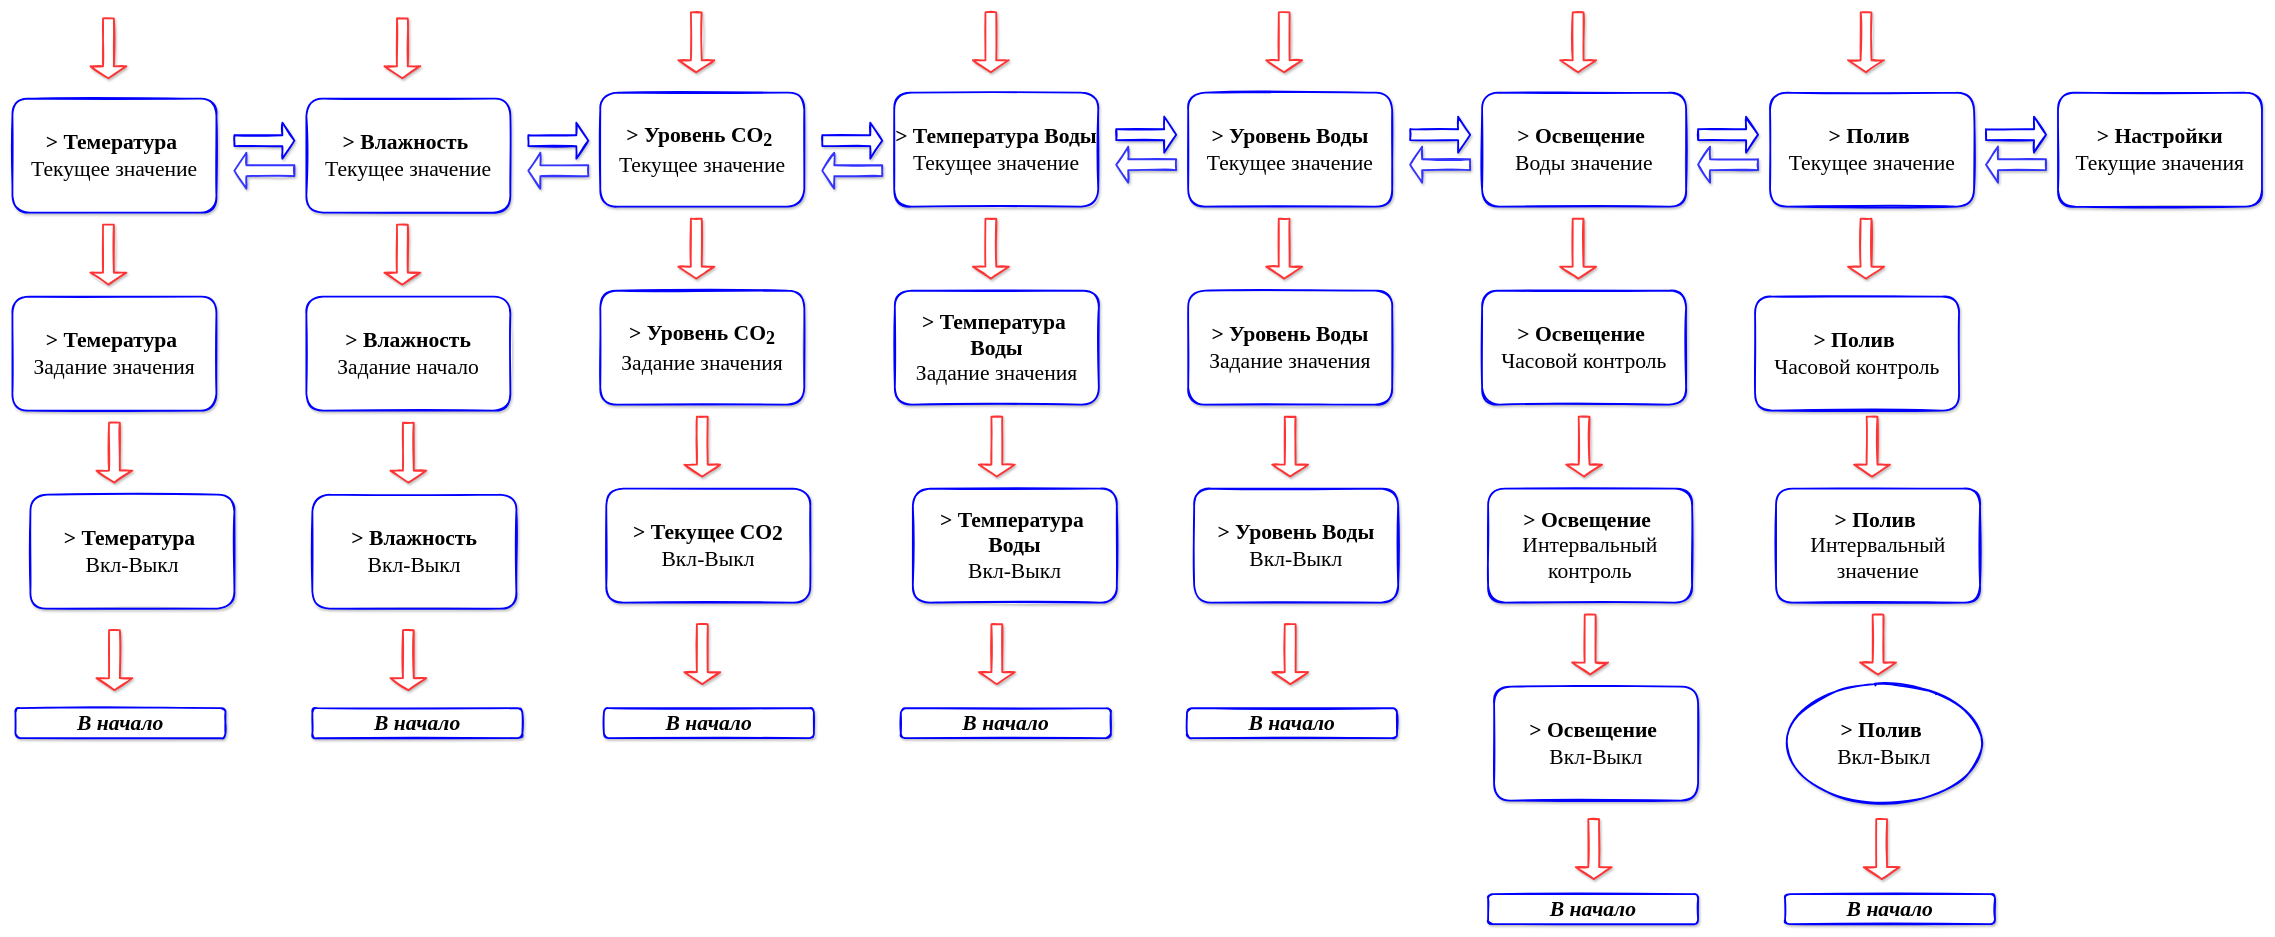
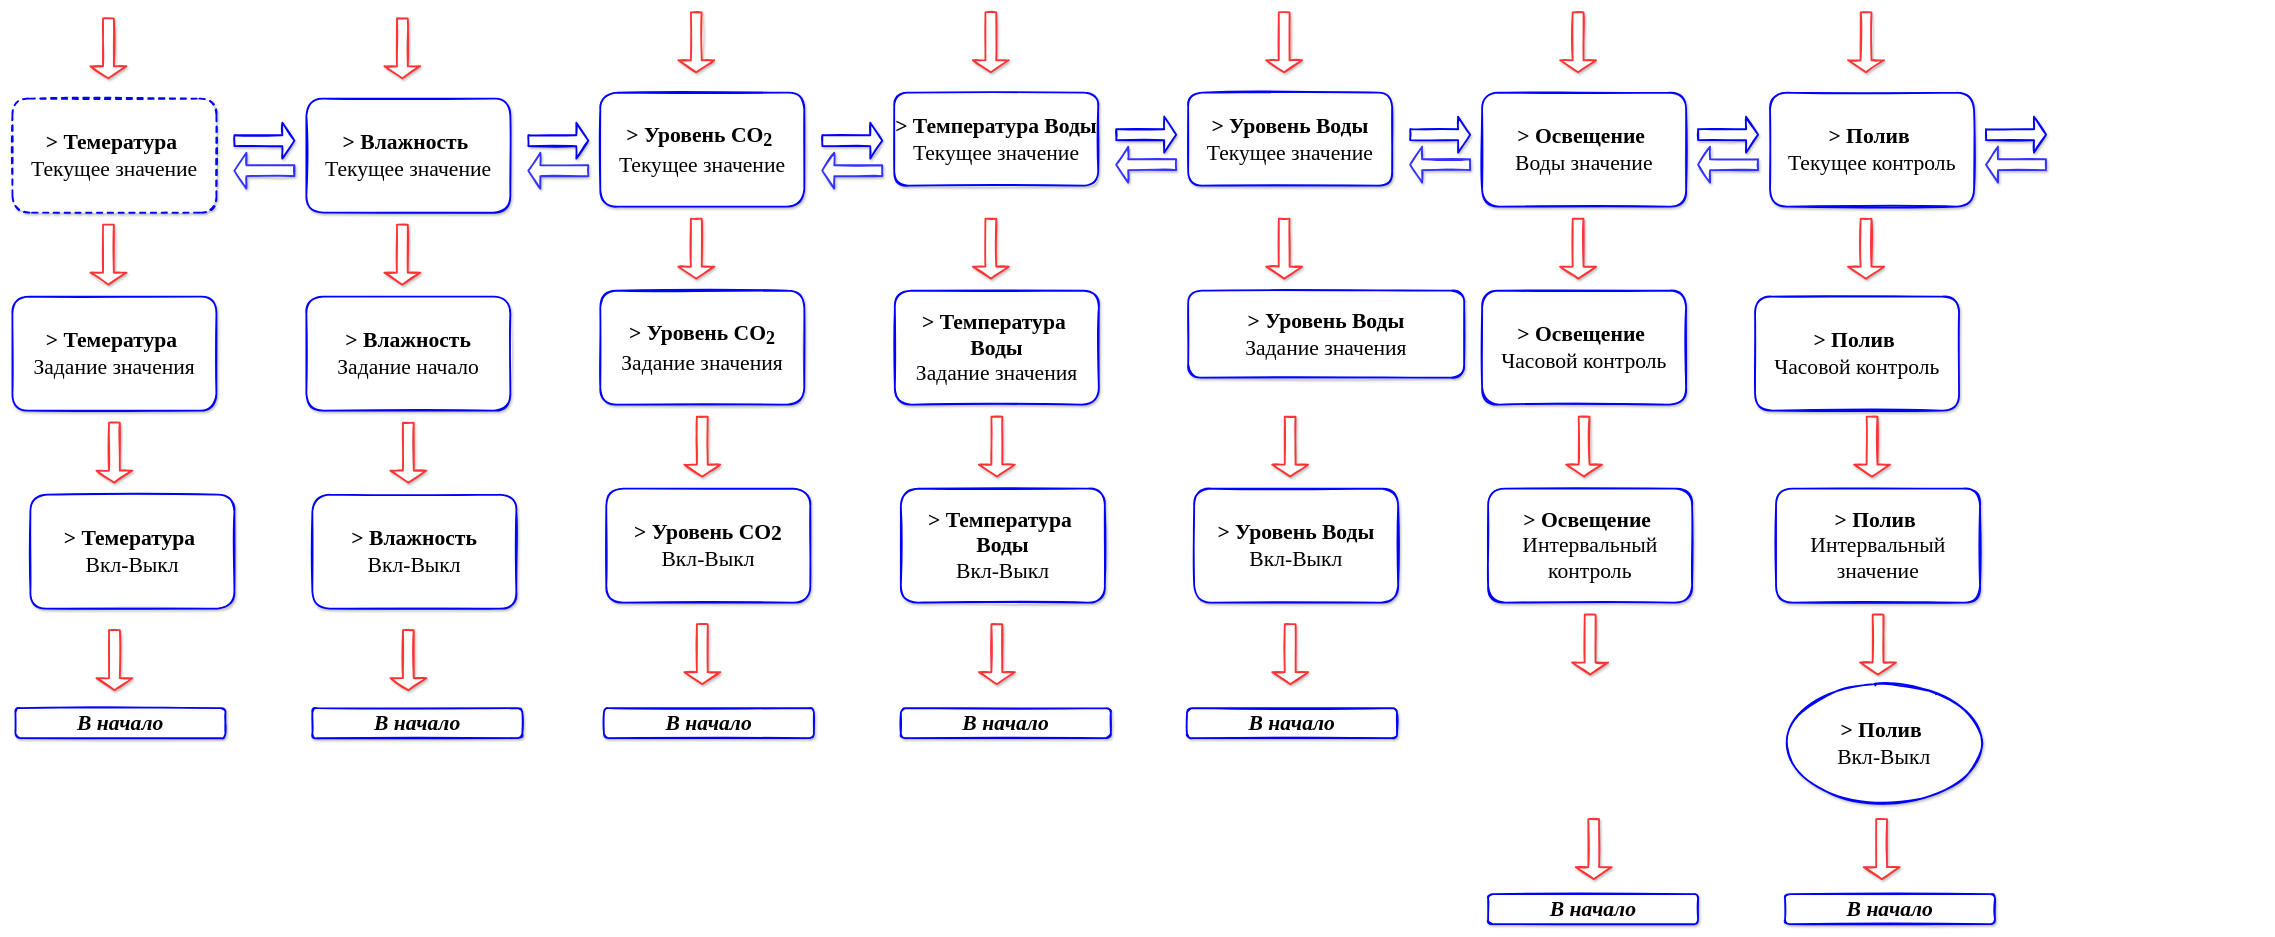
(996, 150) -> (996, 139)
(1290, 150) -> (1290, 139)
(1872, 150) -> (1872, 150)
(2160, 150) -> none
(114, 156) -> (114, 156)
(1290, 348) -> (1326, 334)
(708, 546) -> (708, 546)
(1015, 546) -> (1003, 546)
(1596, 744) -> none
